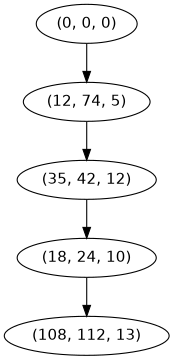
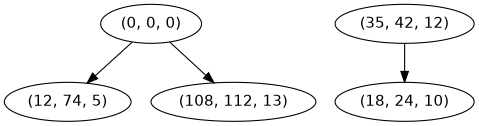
(87, 136) -> none
(87, 292) -> (188, 59)
